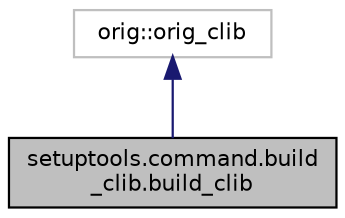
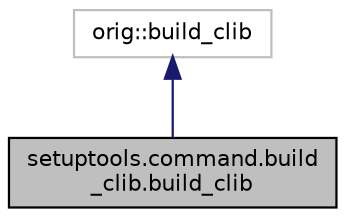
(173, 34) -> (173, 34)
